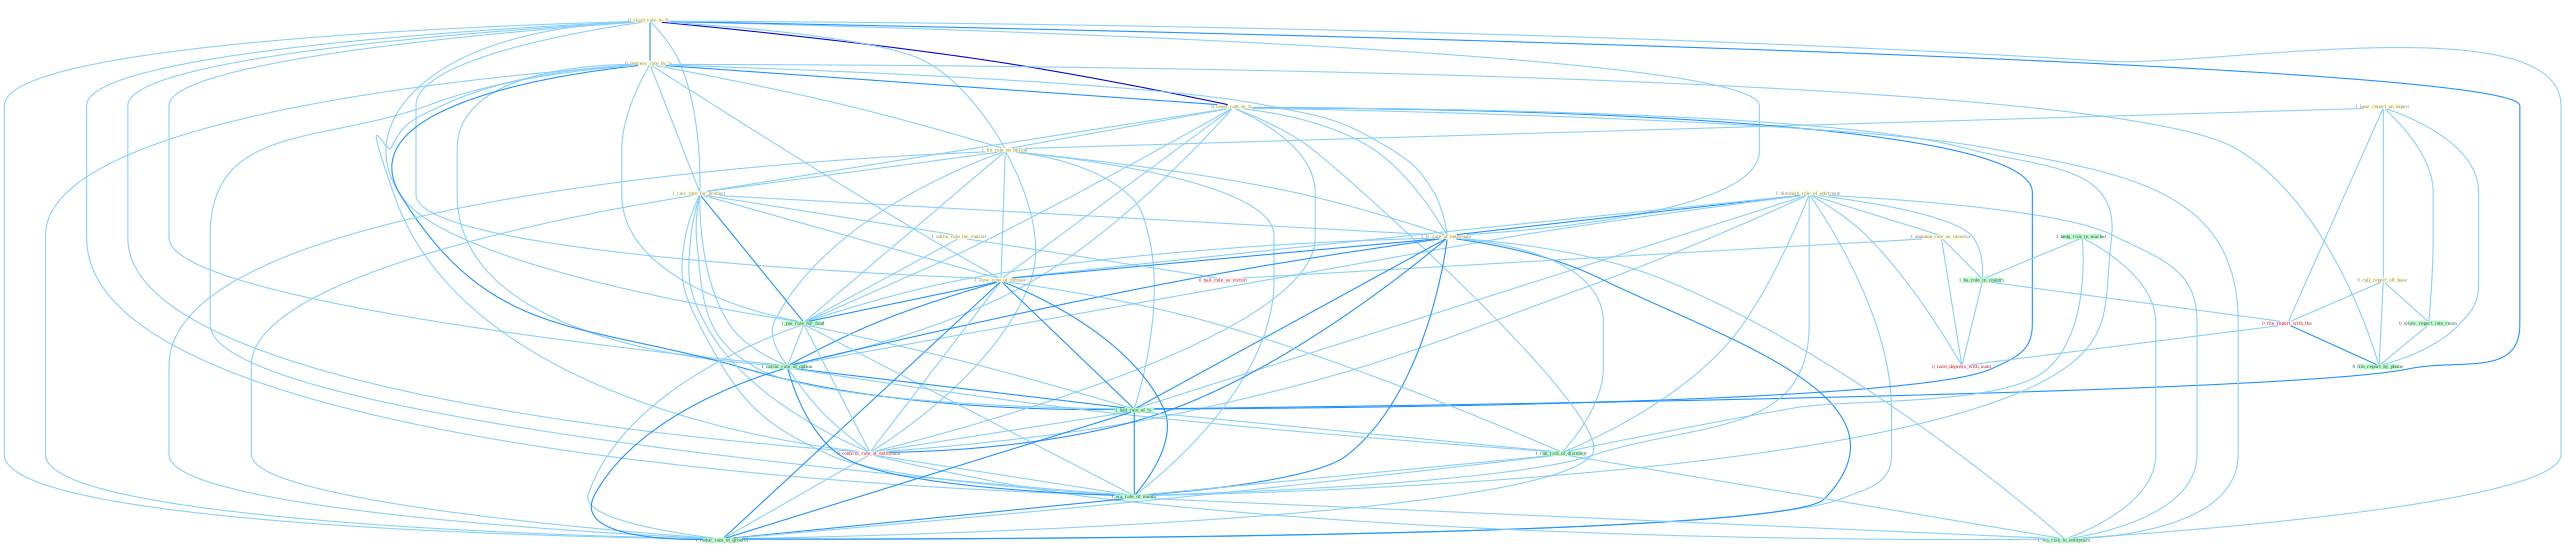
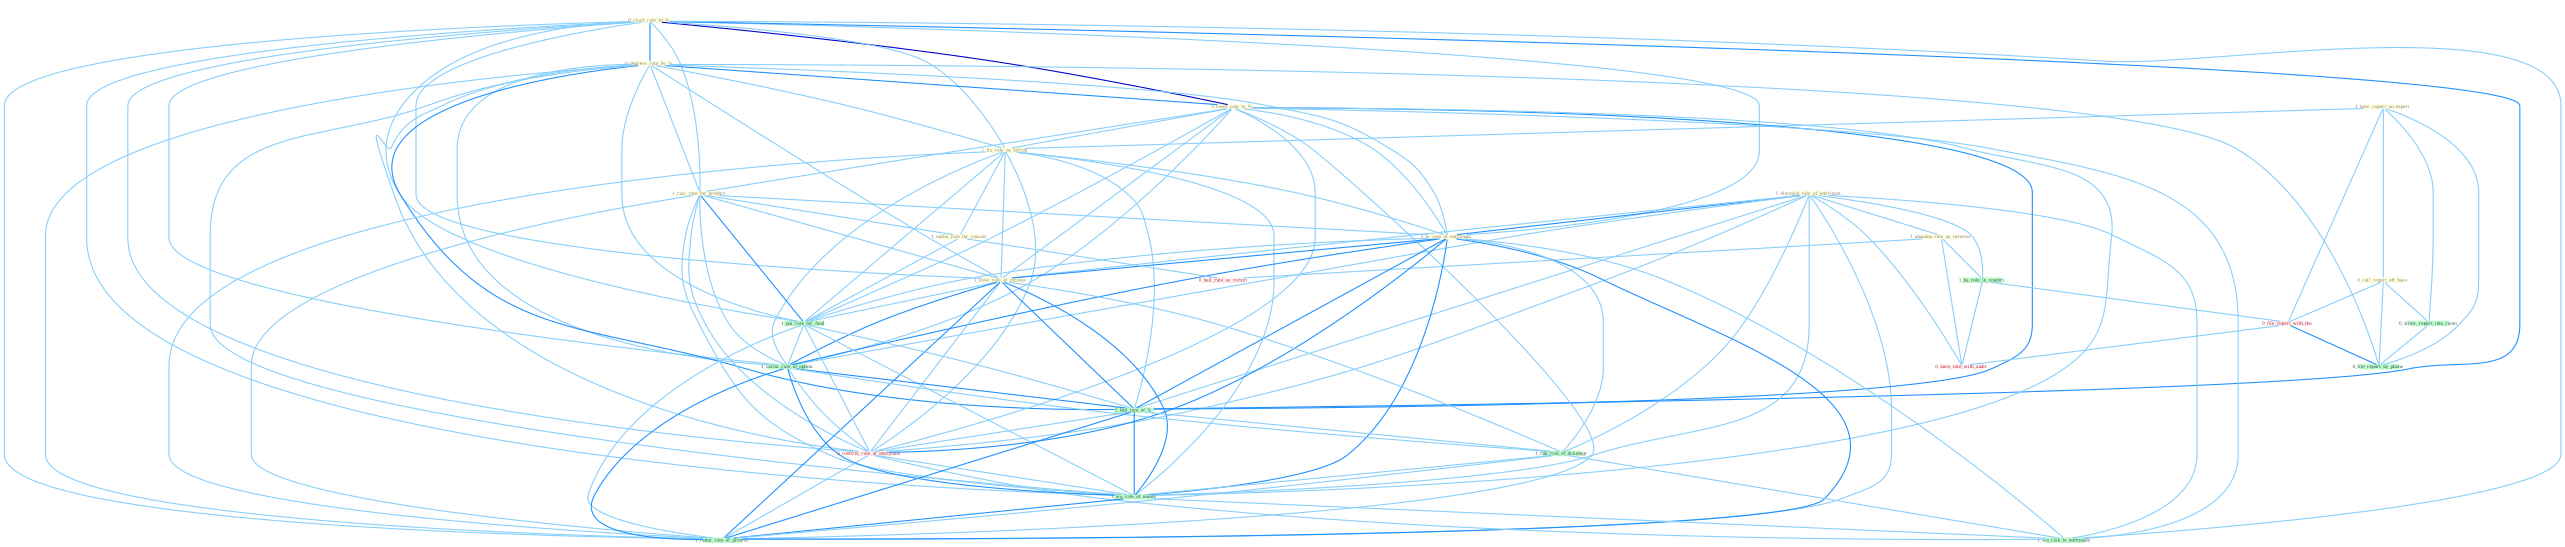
(853, 172) -> (983, 193)
(2082, 237) -> none
(902, 302) -> (902, 302)
(1962, 367) -> (1962, 367)
(837, 390) -> none
